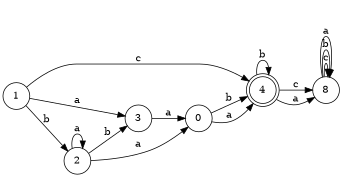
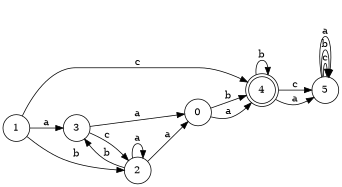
(326, 90) -> (325, 90)
none -> (108, 142)
